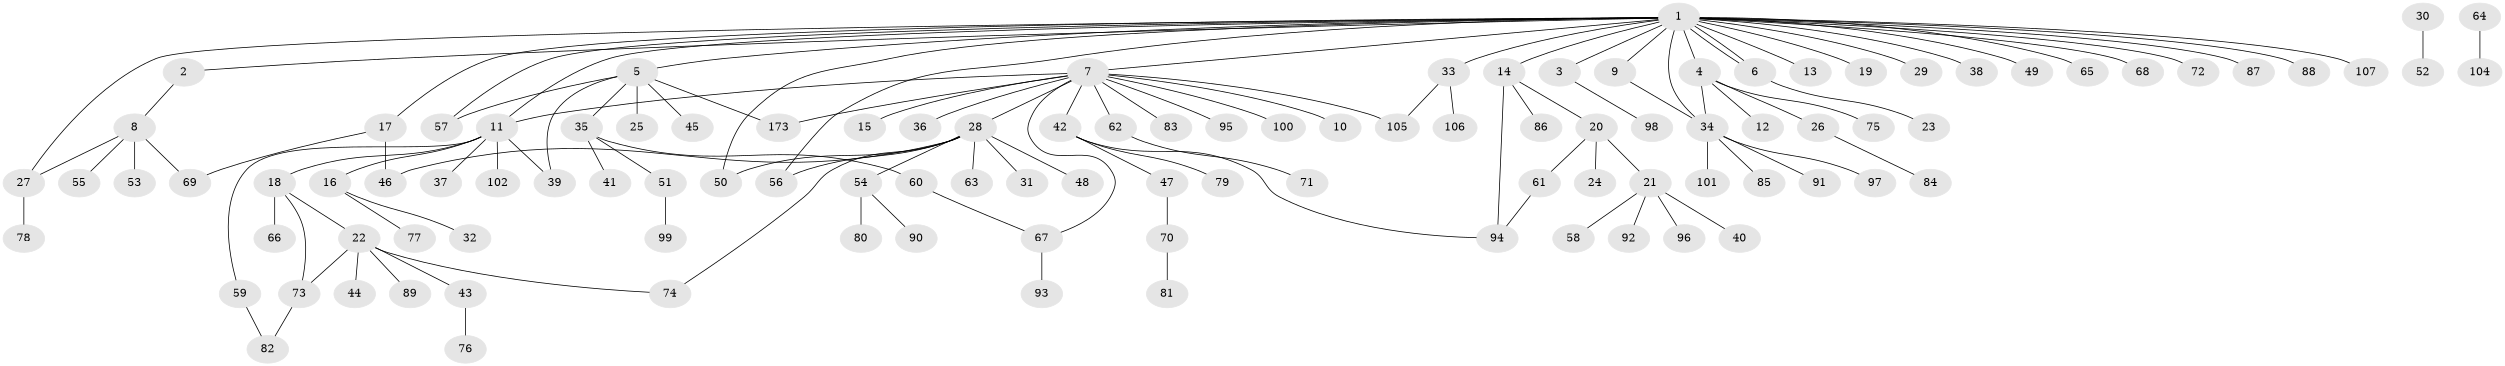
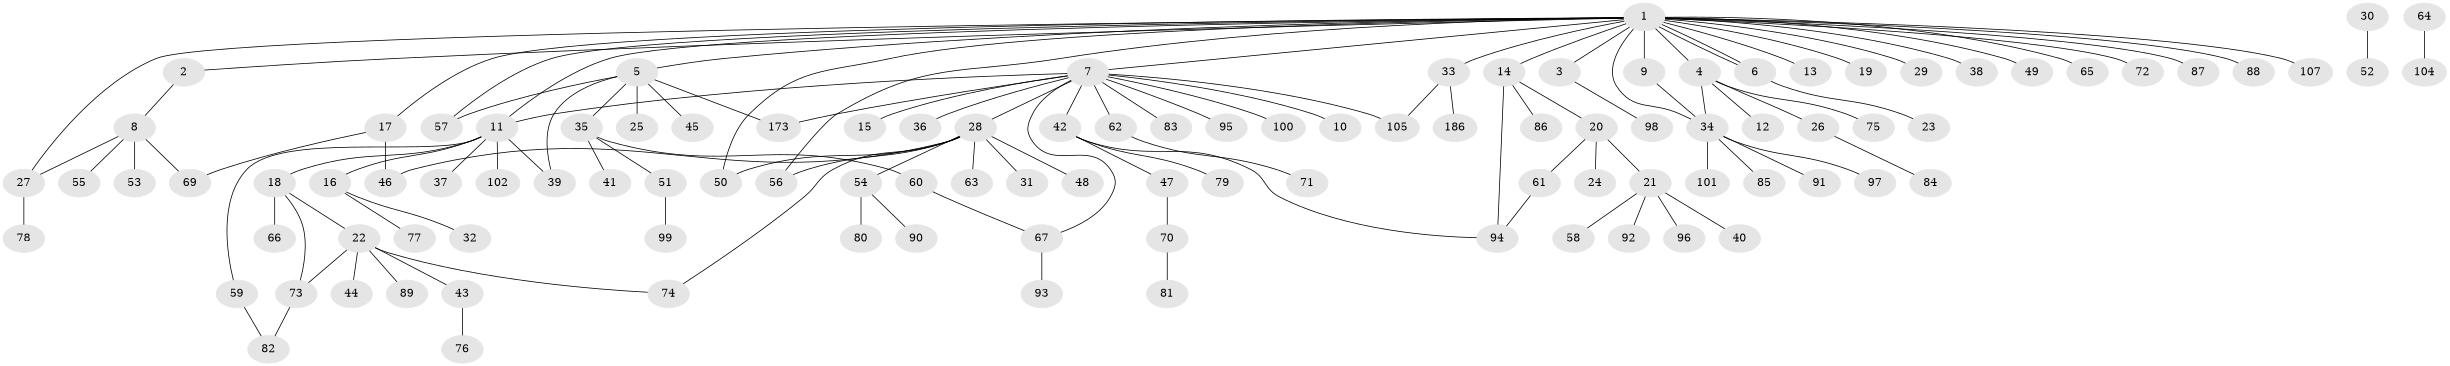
(2143, 72) -> none
(1455, 128) -> (1455, 128)
